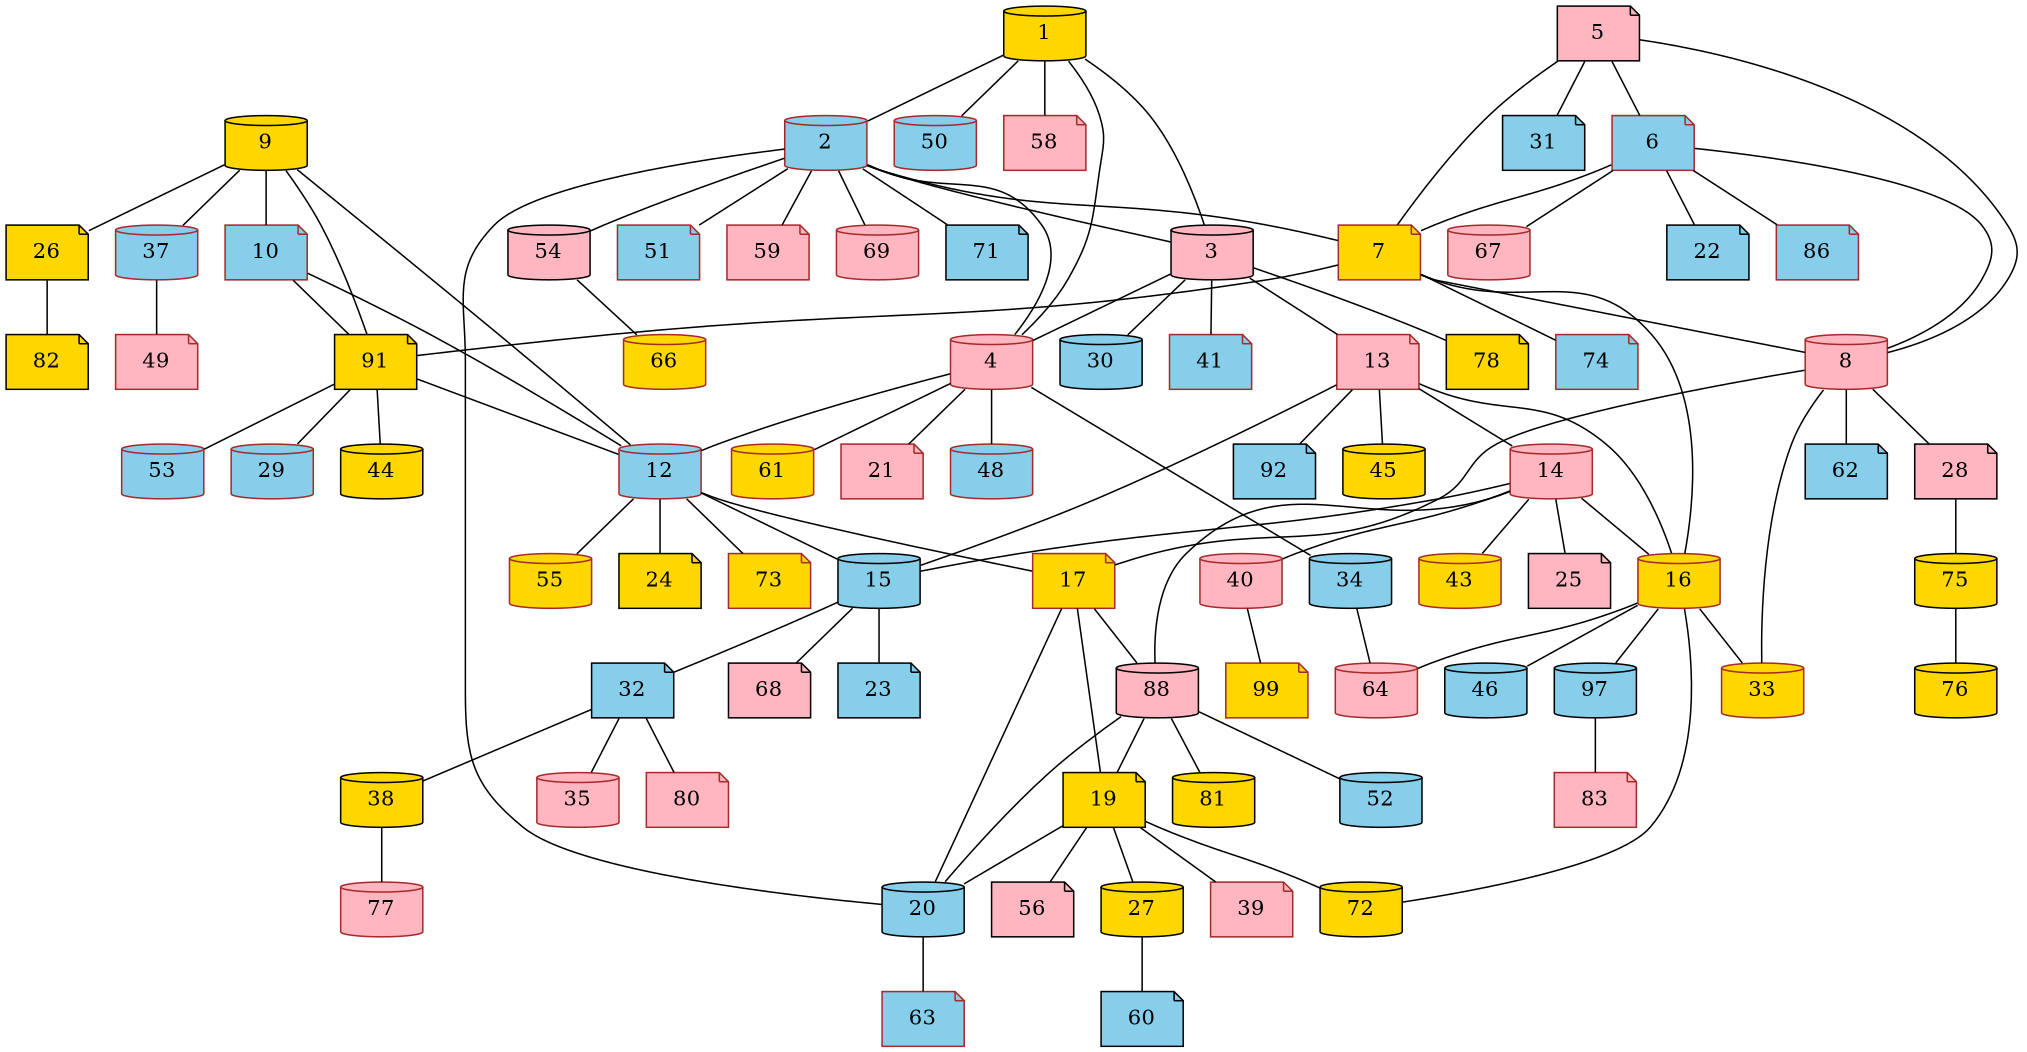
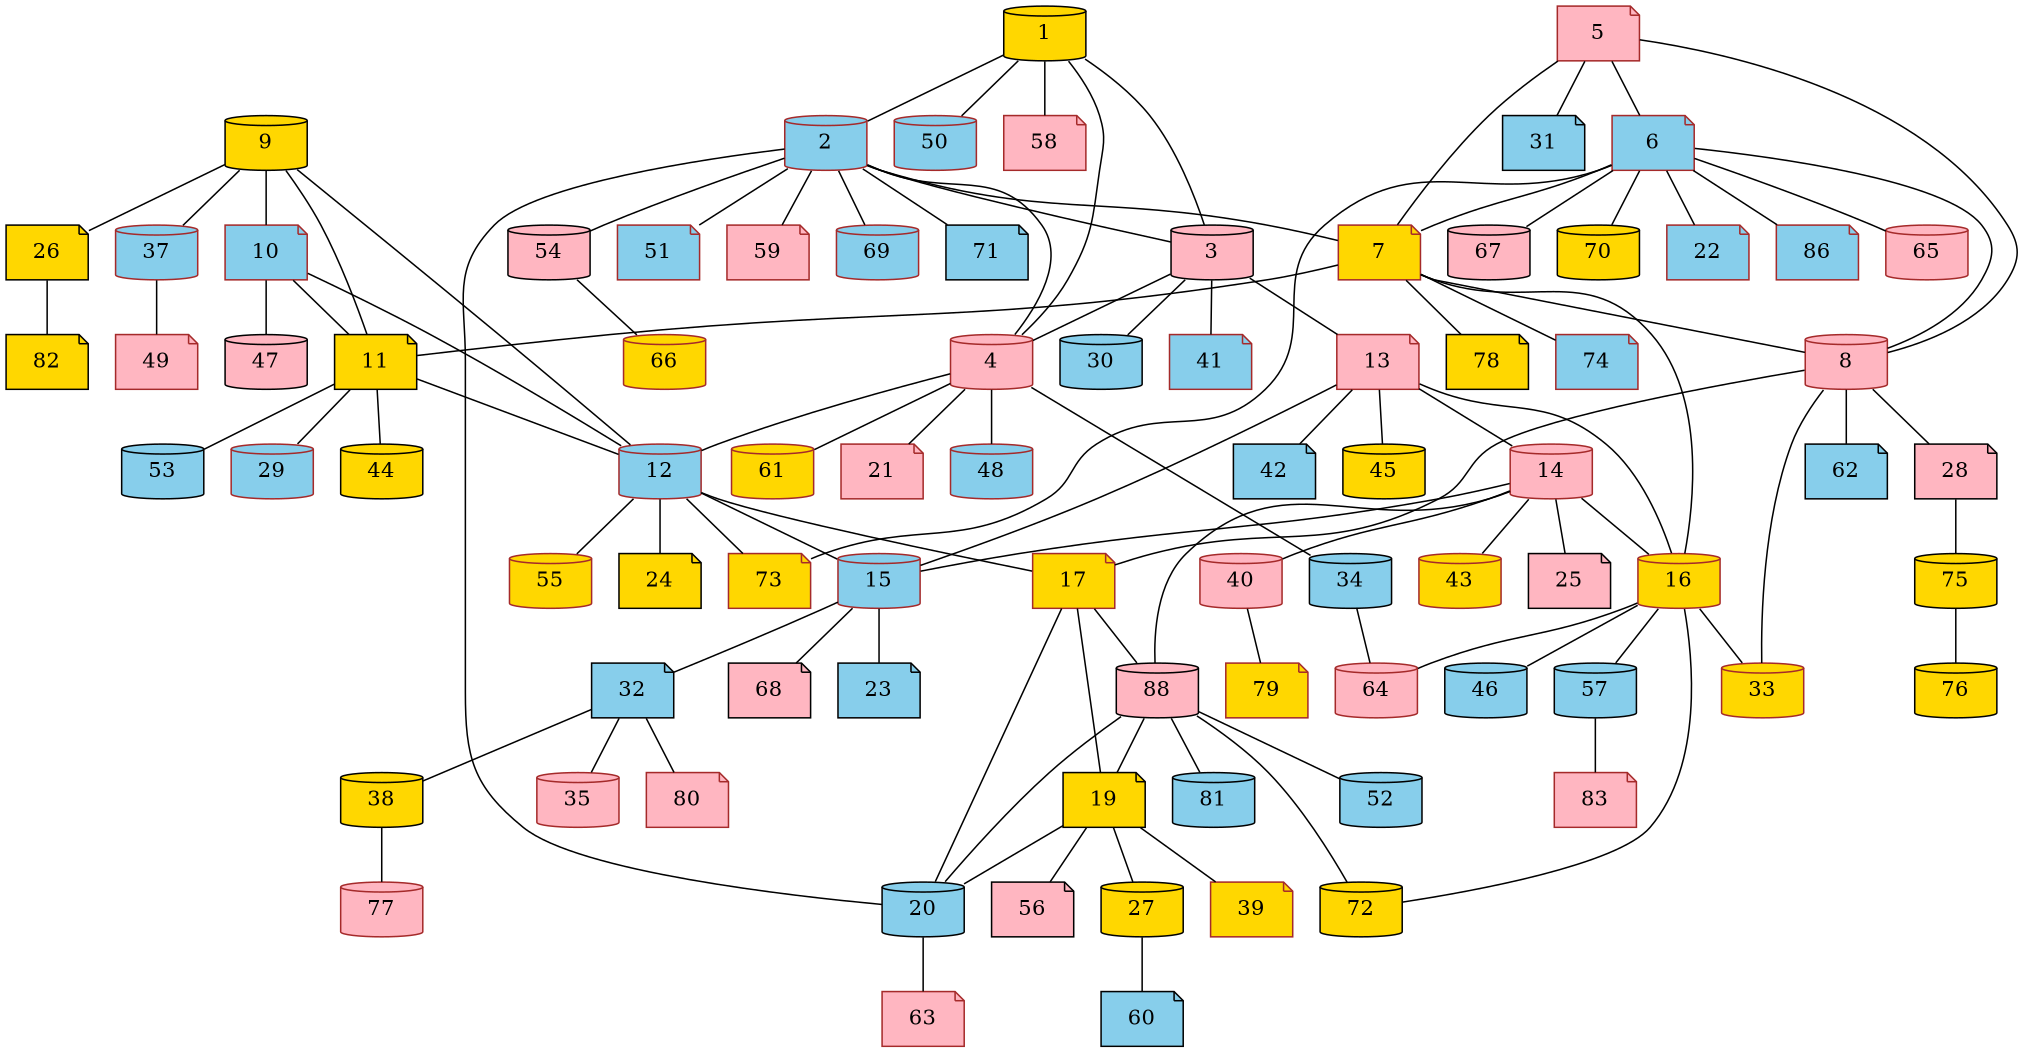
(1598, 33) -> (1598, 33)
(878, 252) -> (878, 252)
(1489, 252) -> (1489, 252)
none -> (1598, 252)
(1708, 252) -> (1708, 252)
none -> (1927, 252)
(1350, 302) -> (1434, 307)
none -> (266, 362)
(376, 362) -> (376, 362)
none -> (1257, 396)
(163, 471) -> (163, 471)
(1274, 471) -> (1274, 471)
(879, 581) -> (879, 581)
(1267, 690) -> (1267, 690)
(1595, 690) -> (1595, 690)
(1214, 800) -> (1214, 800)
(1233, 855) -> (1283, 789)
(1252, 909) -> (1252, 909)
(923, 1019) -> (923, 1019)
